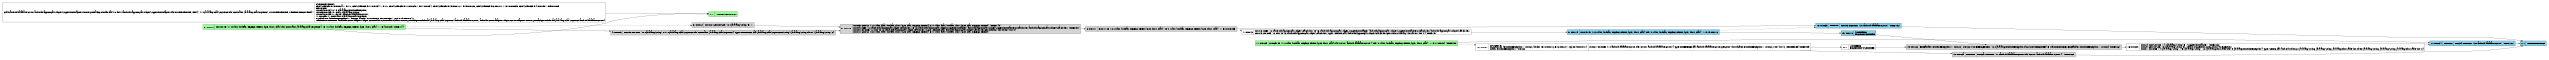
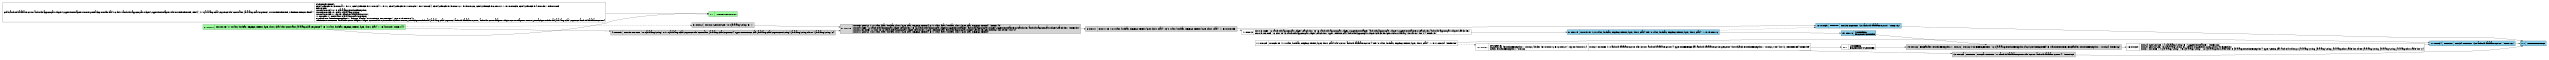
(1357, 43) -> (1357, 43)
